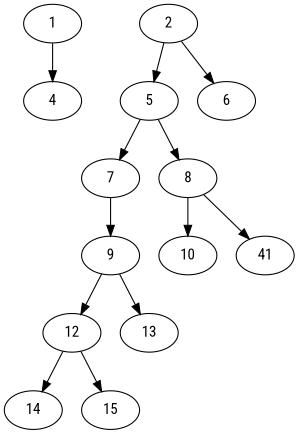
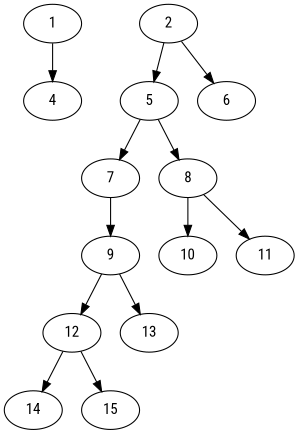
(265, 256) -> (265, 256)
